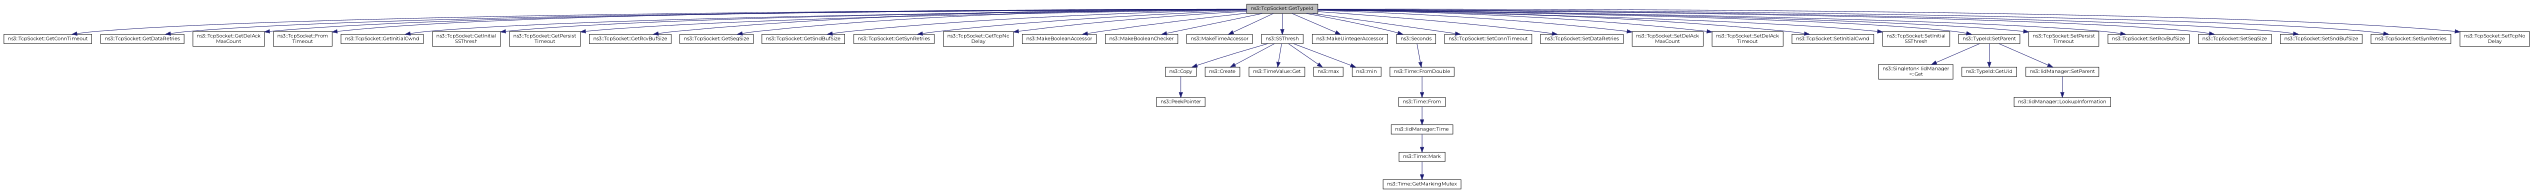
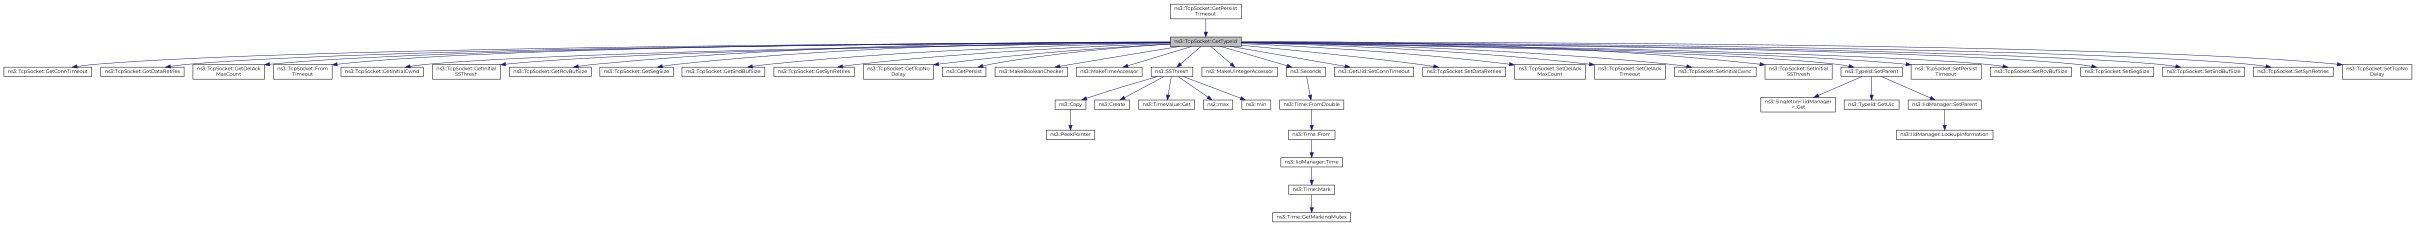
(751, 22) -> (1206, 25)
(1059, 39) -> (964, 72)
(1488, 39) -> (1374, 72)
(1328, 72) -> (1218, 105)
